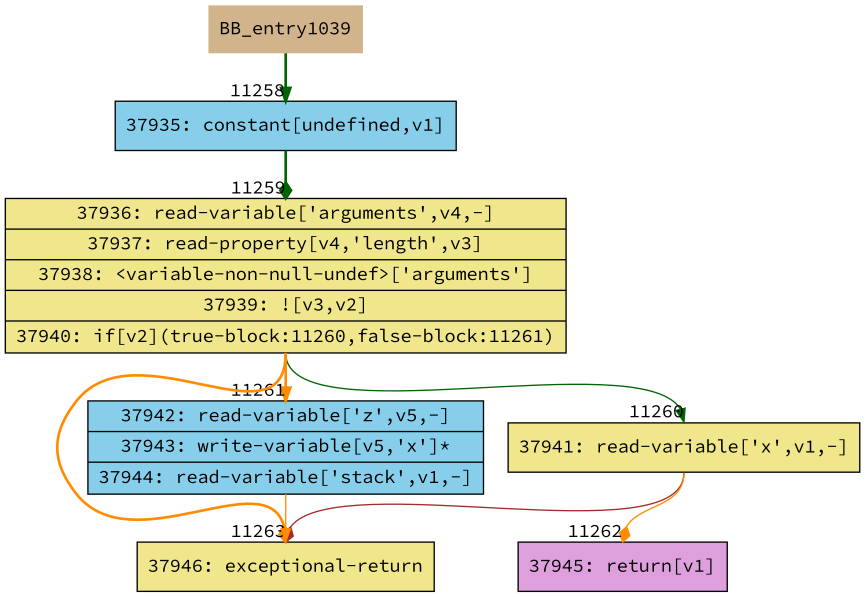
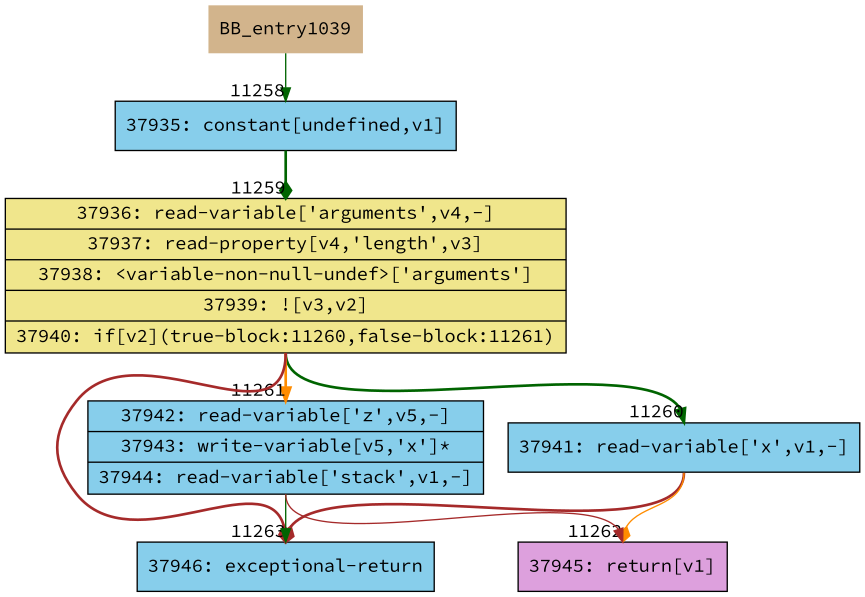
(286, 71) -> (286, 71)
(478, 388) -> (478, 388)
(58, 440) -> (58, 440)
(684, 448) -> (684, 448)
(493, 508) -> (482, 507)
(286, 511) -> (286, 511)
none -> (448, 519)
(286, 567) -> (286, 567)
